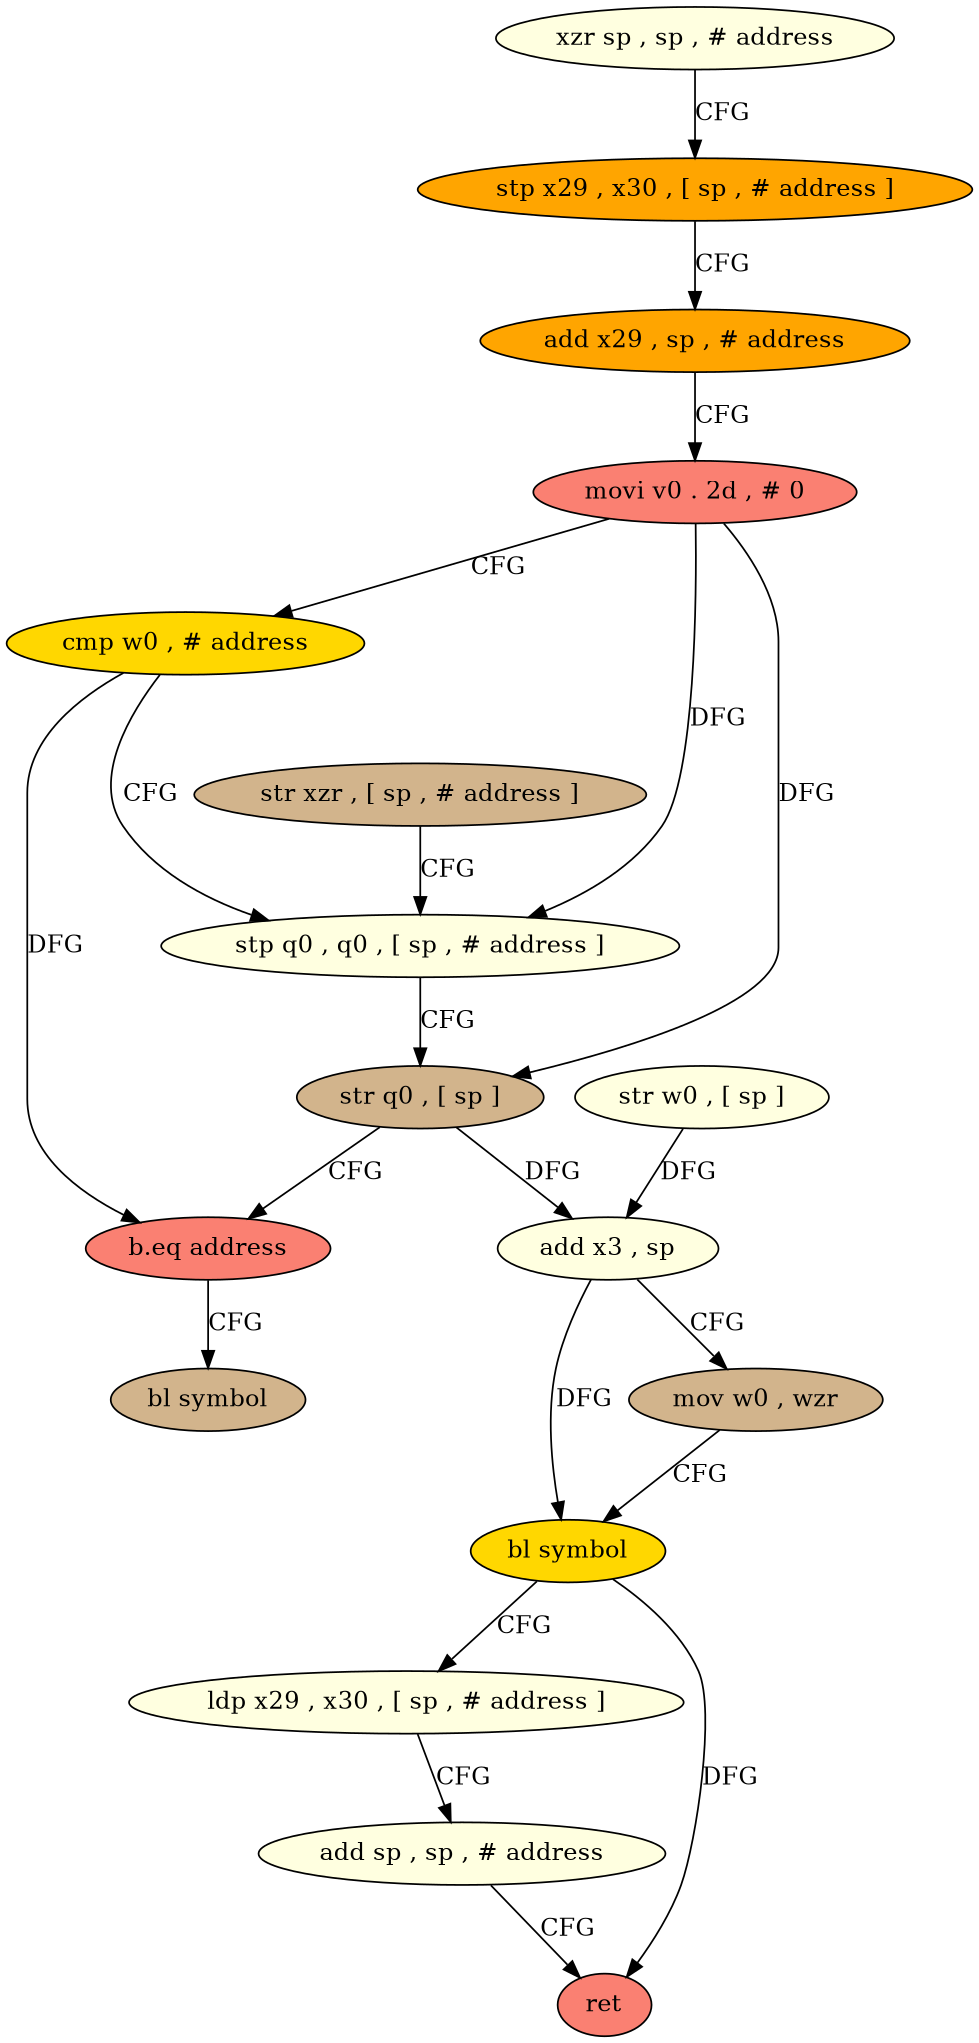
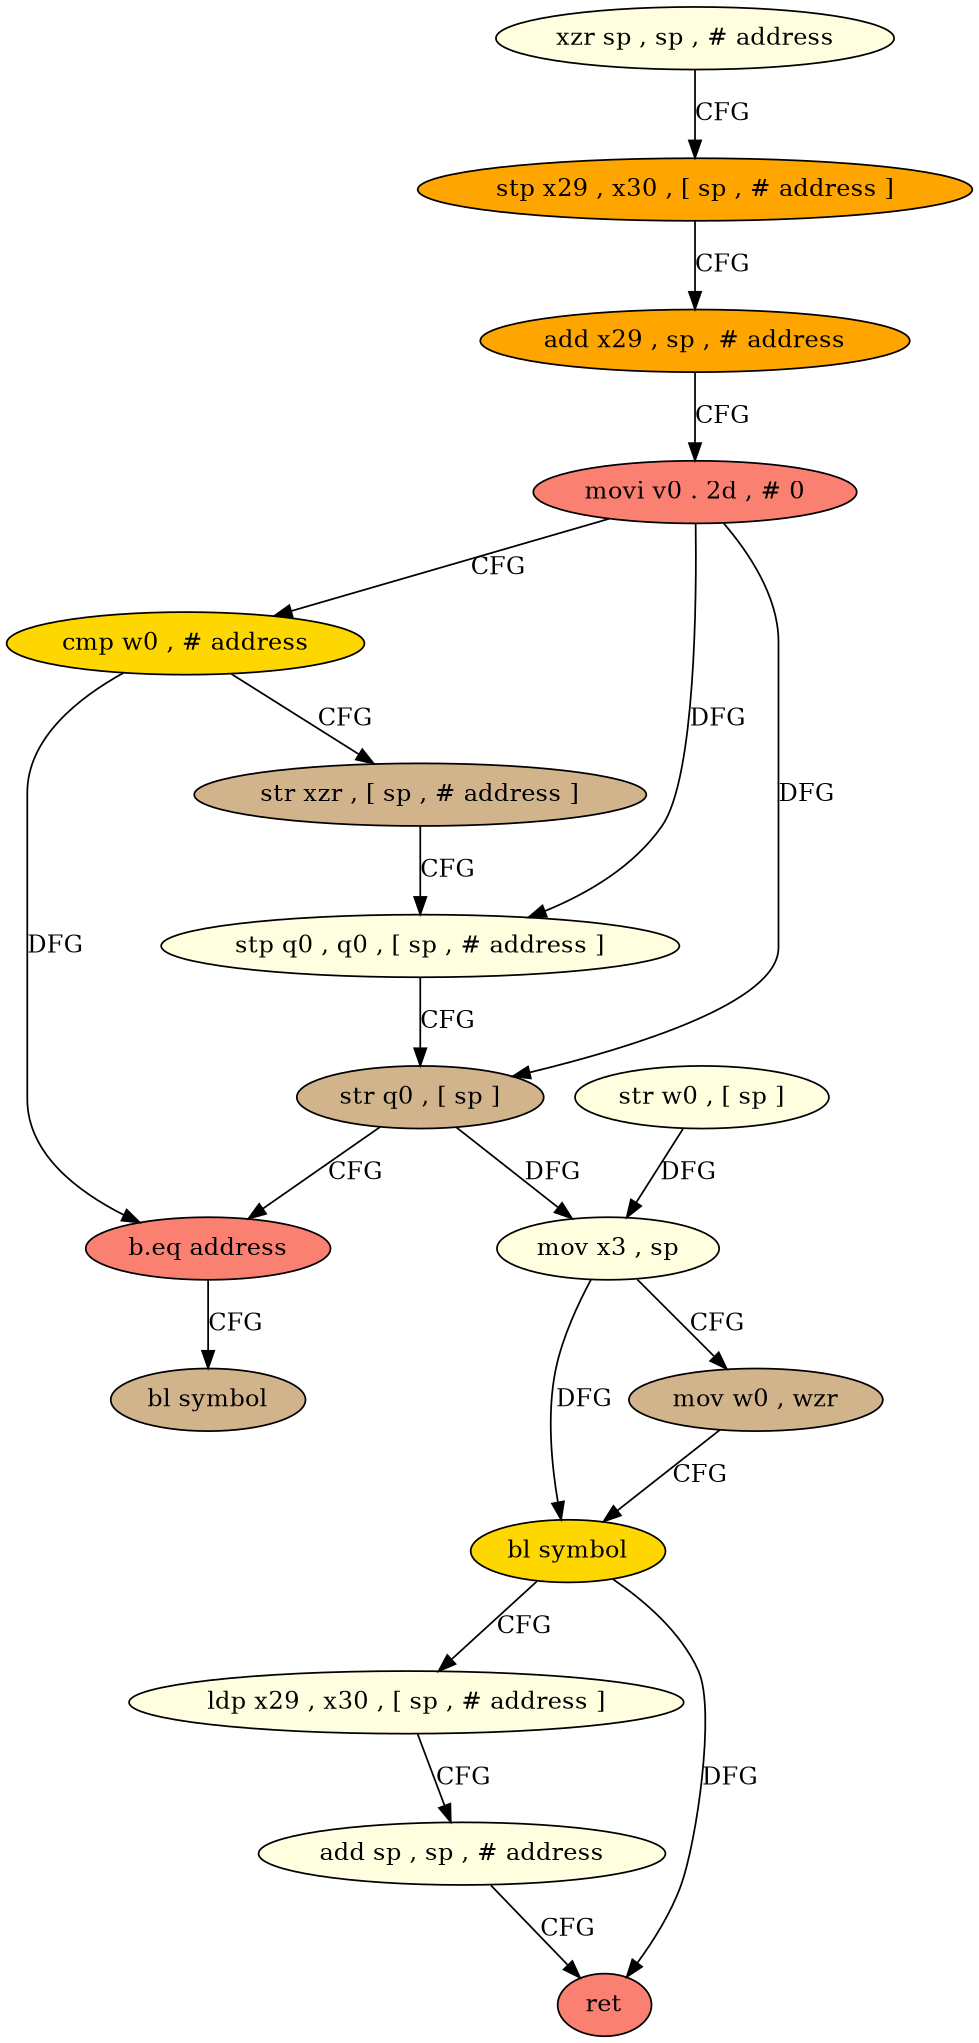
(122, 823) -> (295, 714)
(608, 1249) -> (608, 1249)
